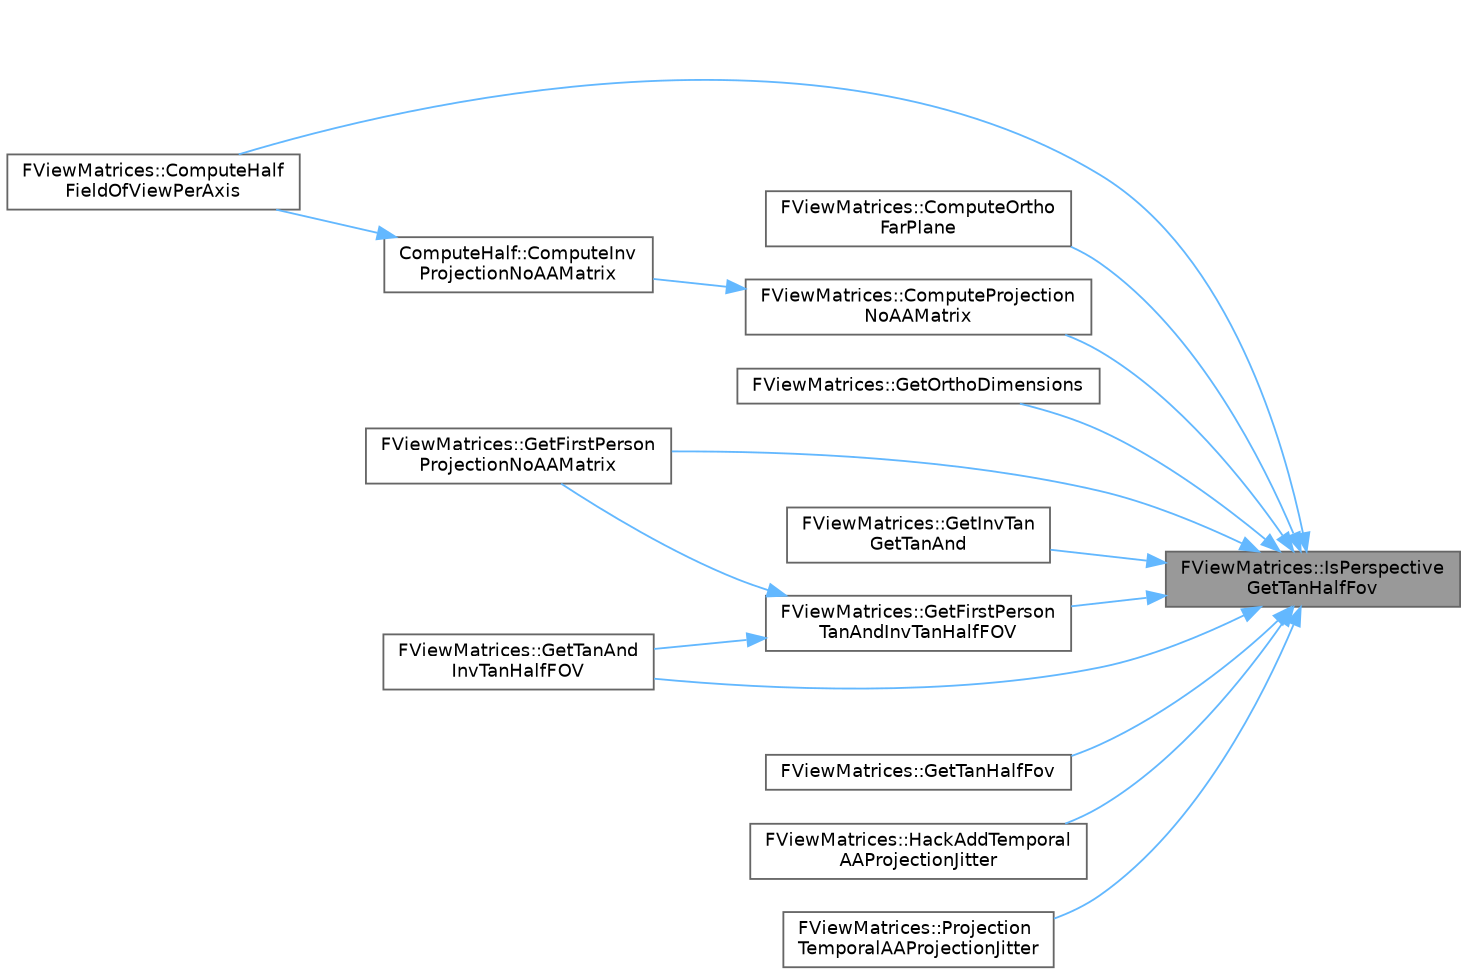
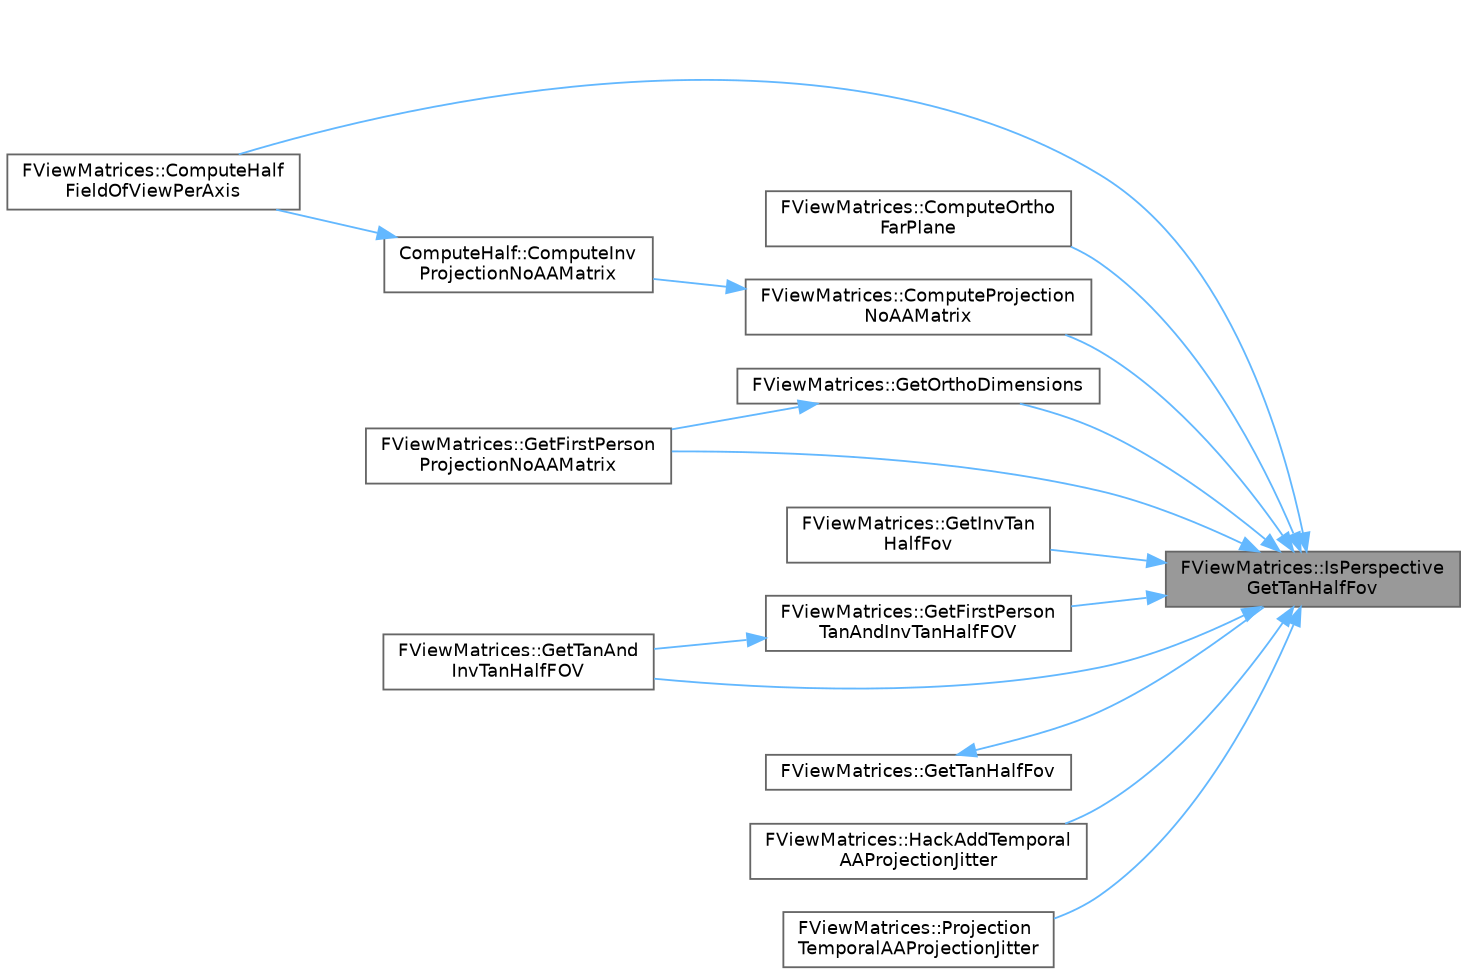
(919, 535) -> (919, 535)
(661, 543) -> (735, 418)
(1181, 698) -> (1129, 697)
